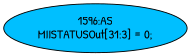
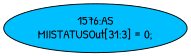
(95, 28) -> (95, 28)
